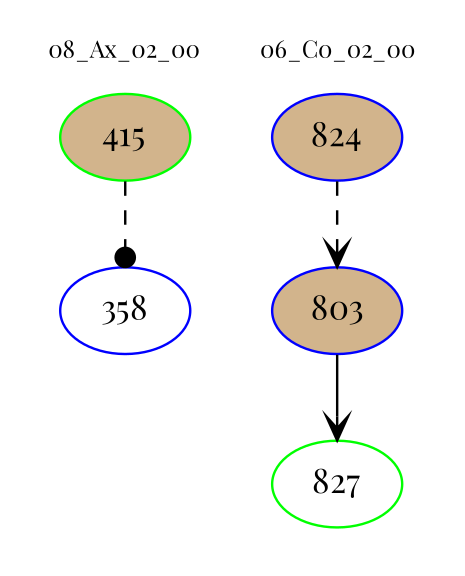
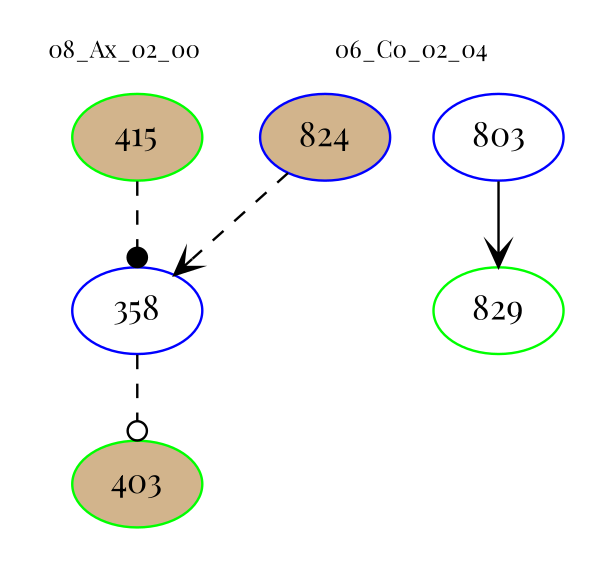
(338, 52) -> (412, 52)
(337, 212) -> (257, 201)
(337, 311) -> (499, 137)
none -> (137, 484)
(337, 484) -> (499, 311)
